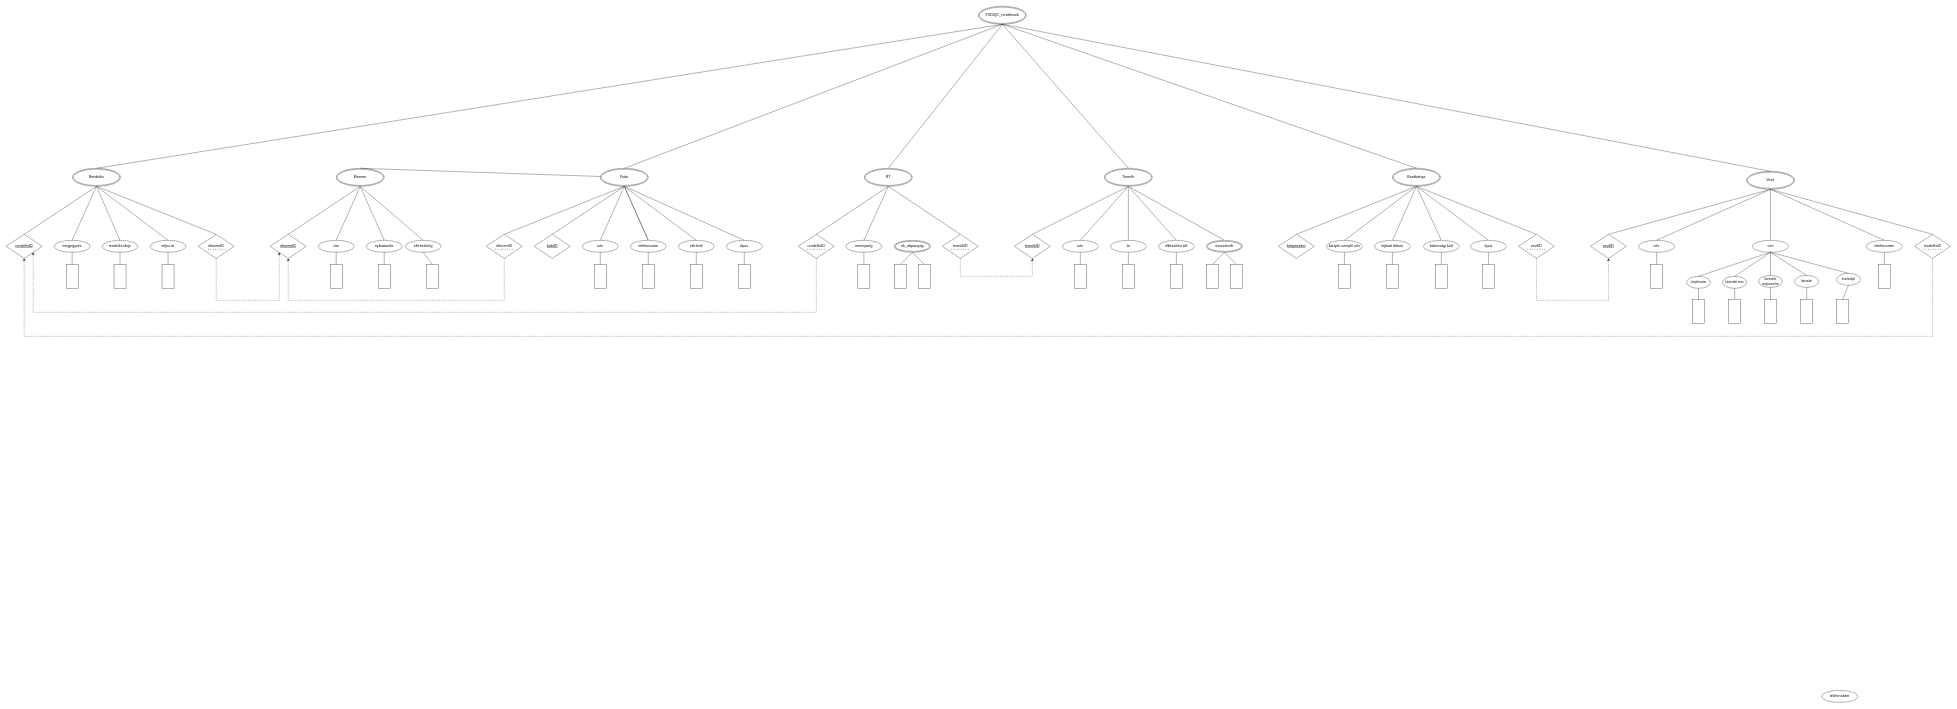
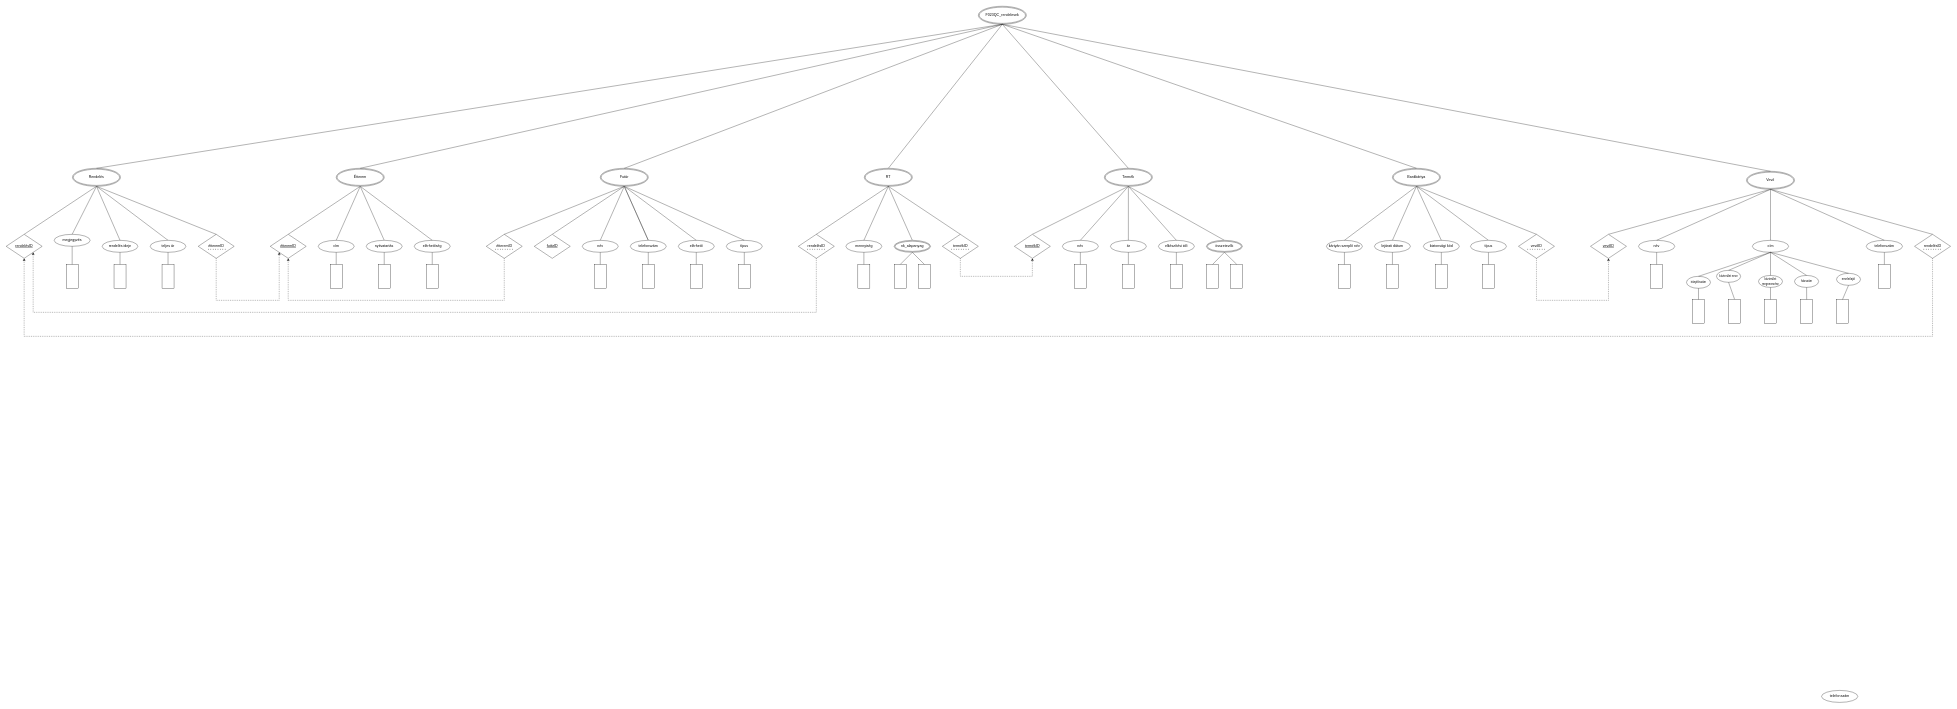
(480, 172) -> (676, 97)
(1352, 212) -> none
none -> (901, 215)
(72, 246) -> (72, 240)
(423, 246) -> (432, 246)
(1296, 246) -> none
(1734, 282) -> (1728, 276)
